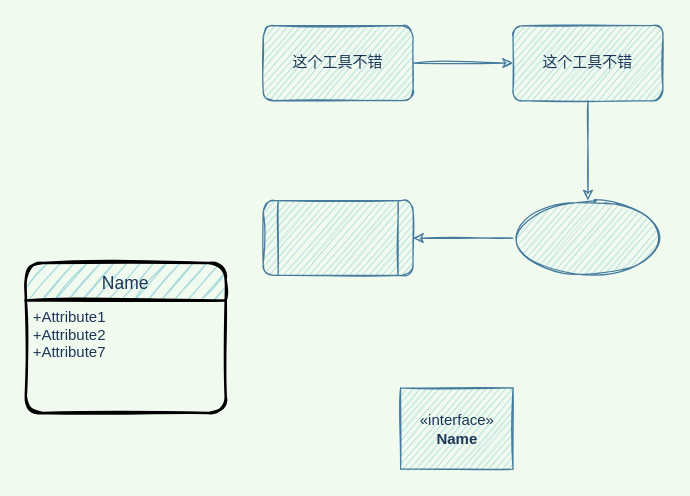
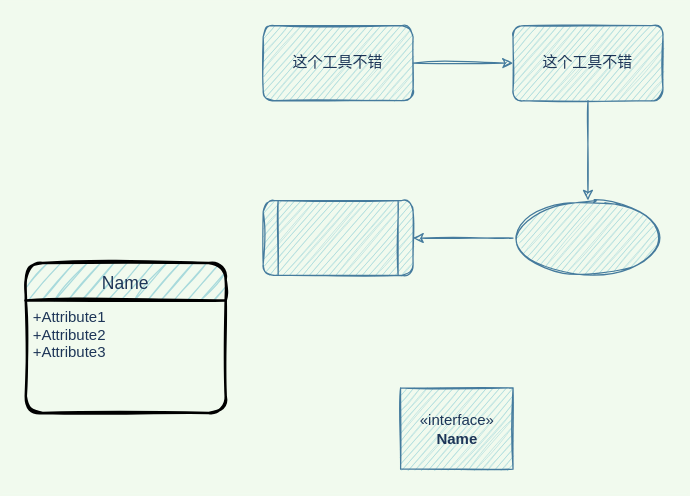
(77, 318) -> (77, 318)
